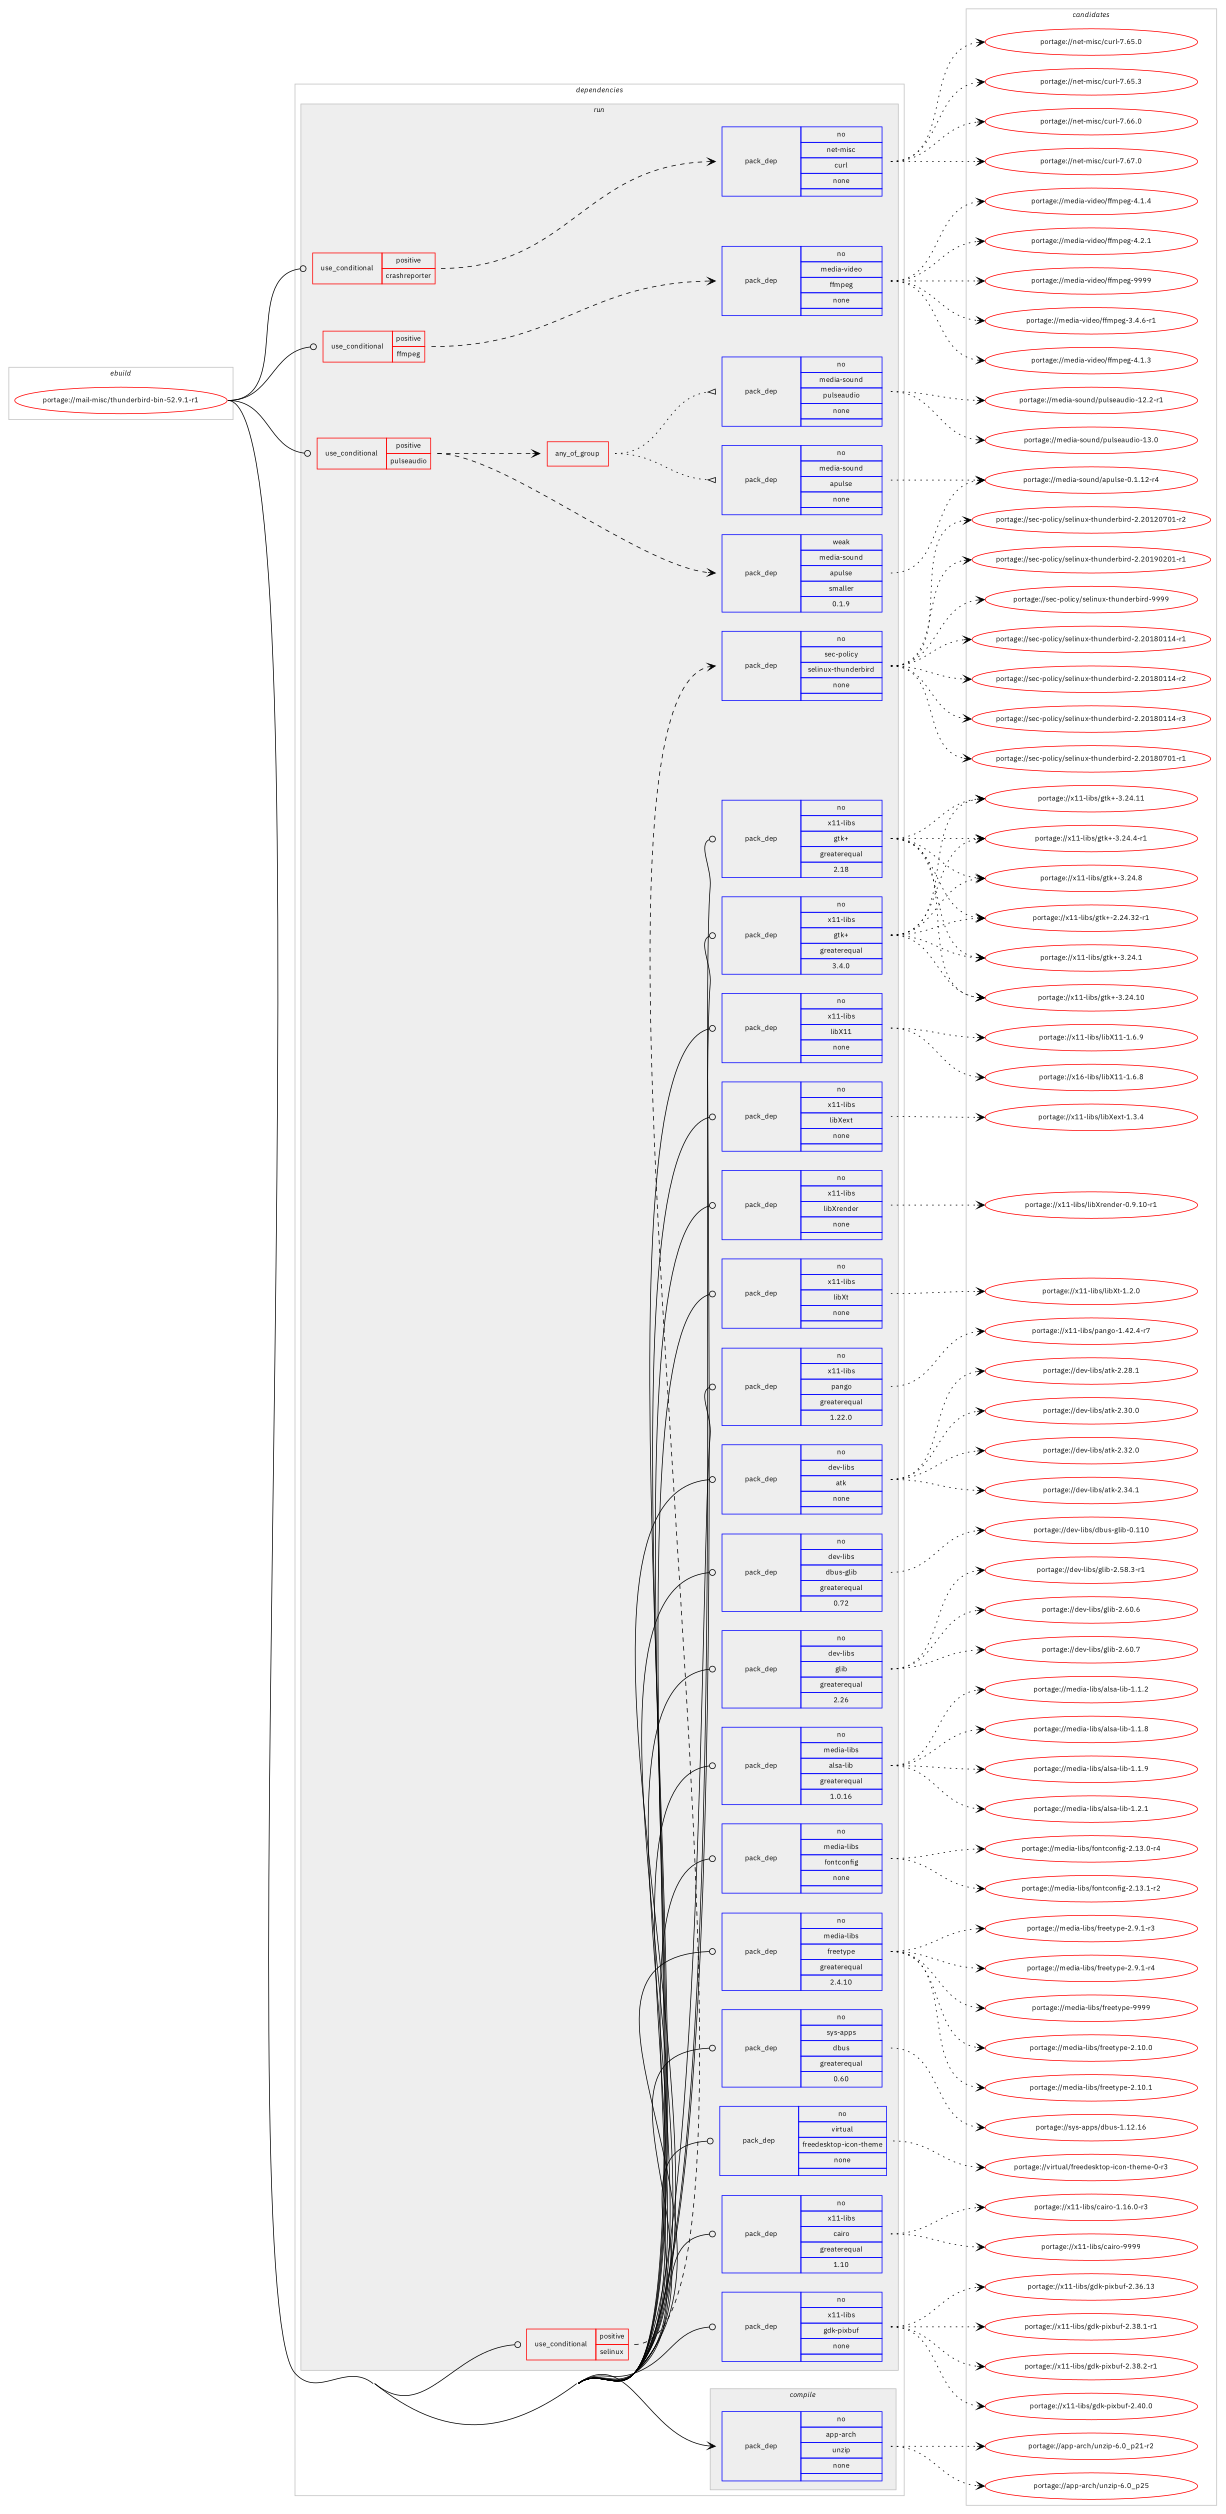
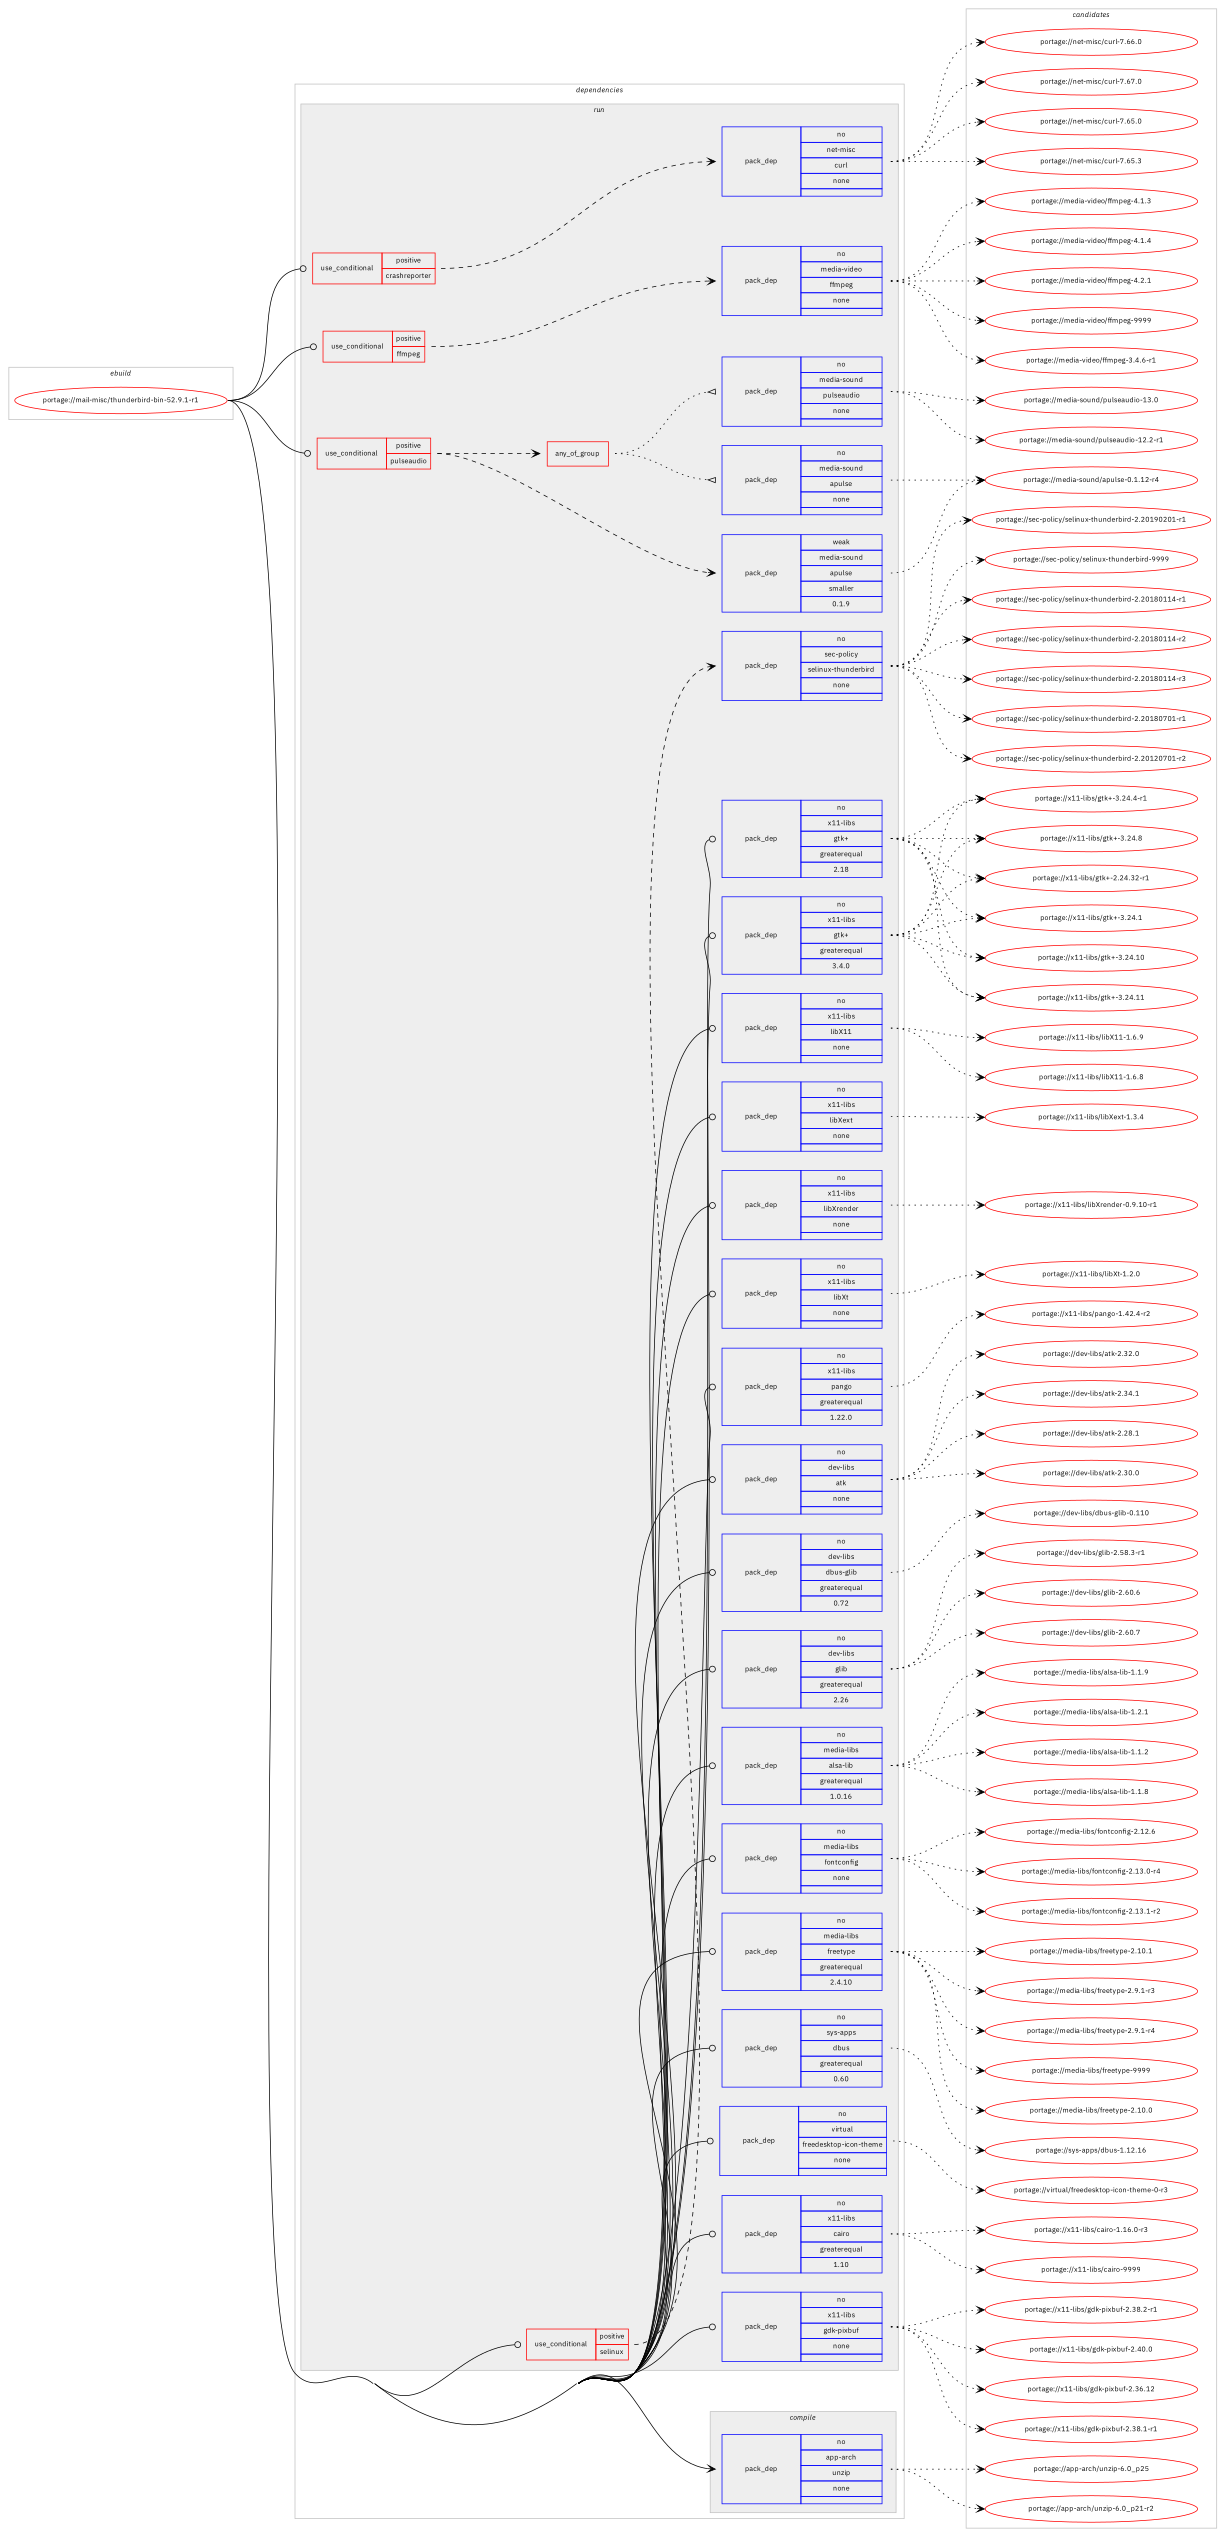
(1091, 1077) -> (1091, 1077)
(1091, 1331) -> (1091, 1314)
none -> (1091, 1832)
(1091, 2287) -> (1091, 2390)
